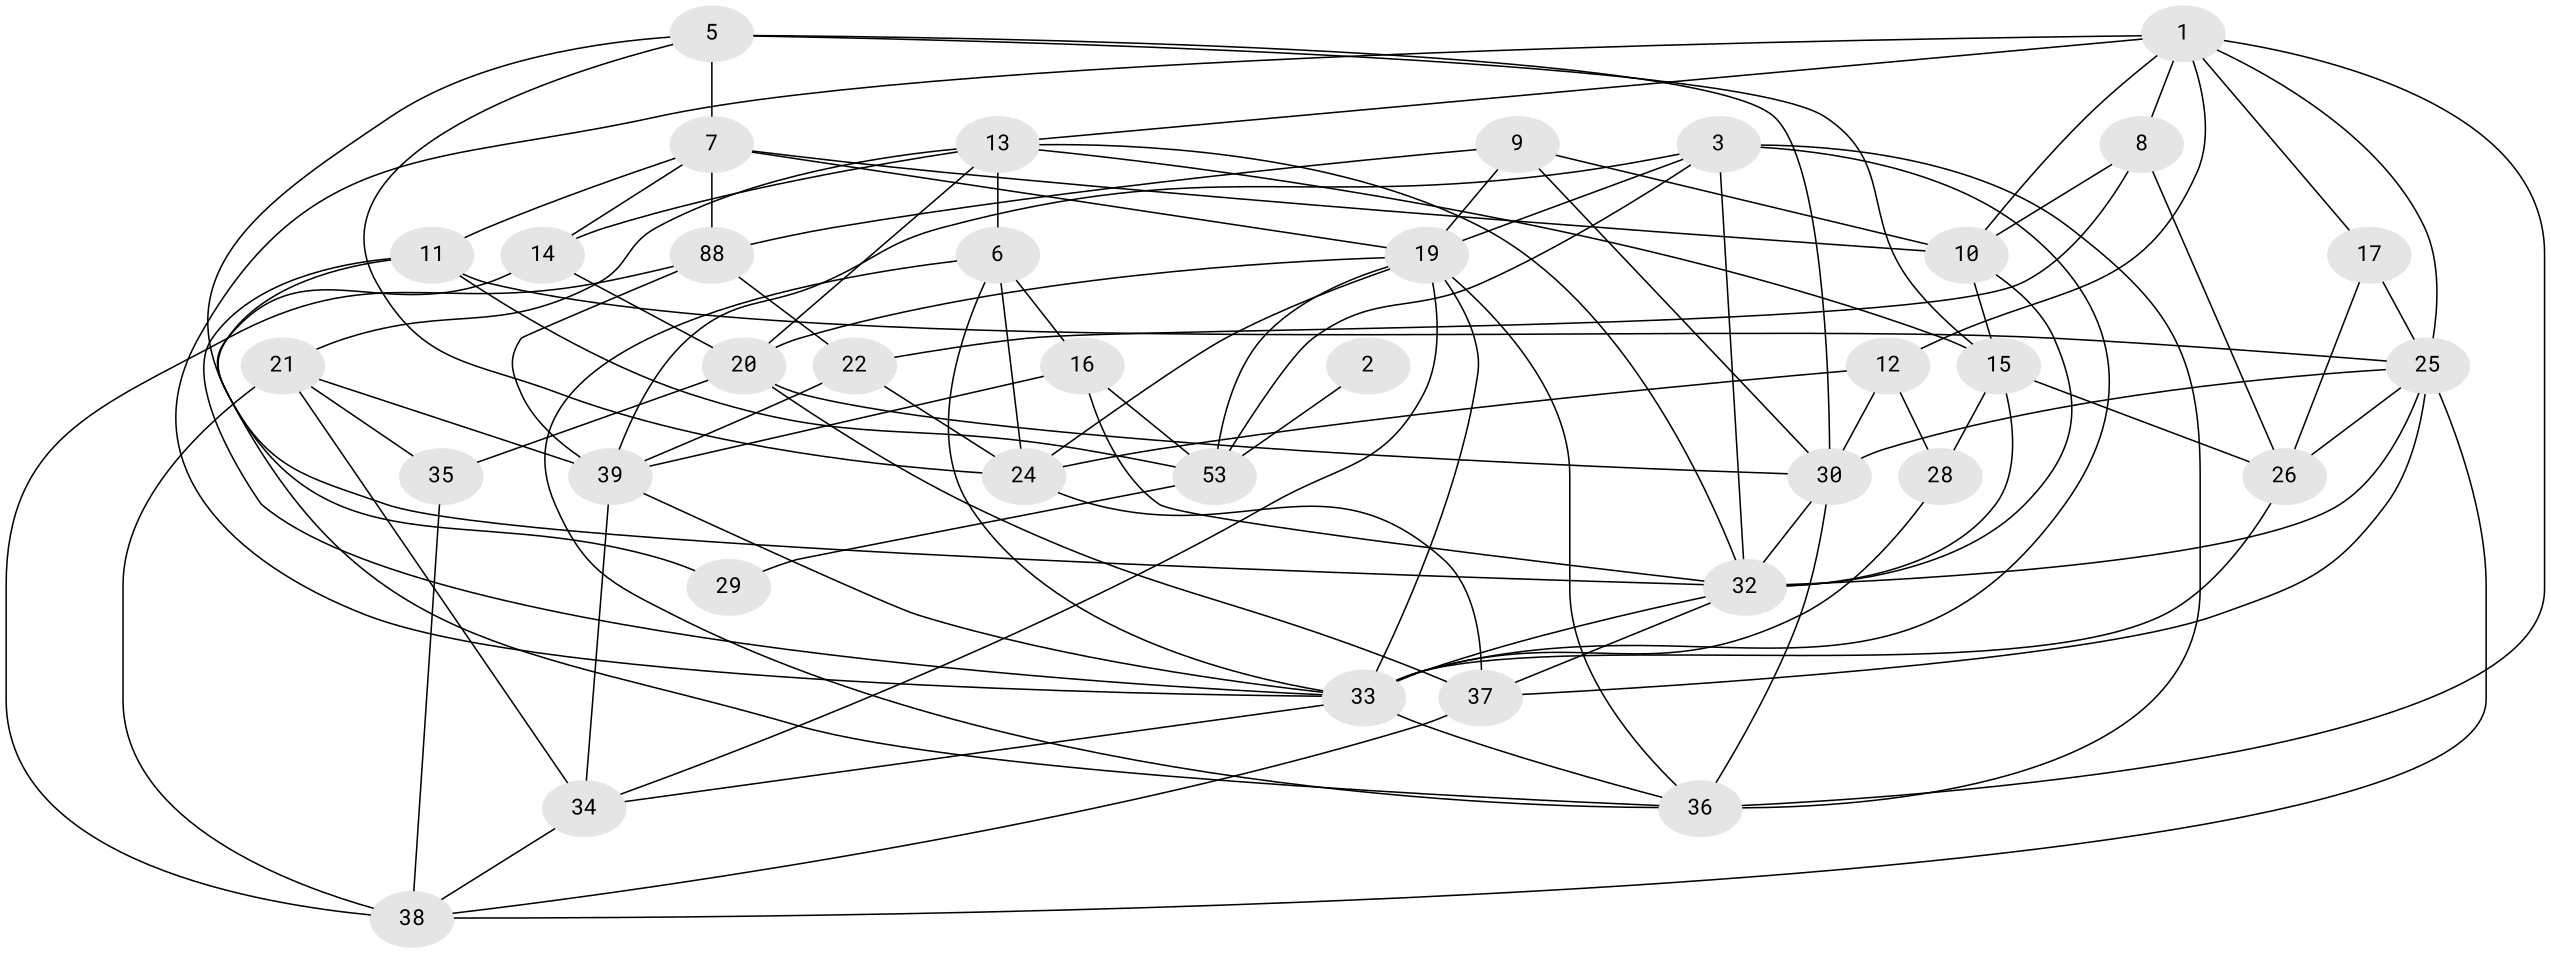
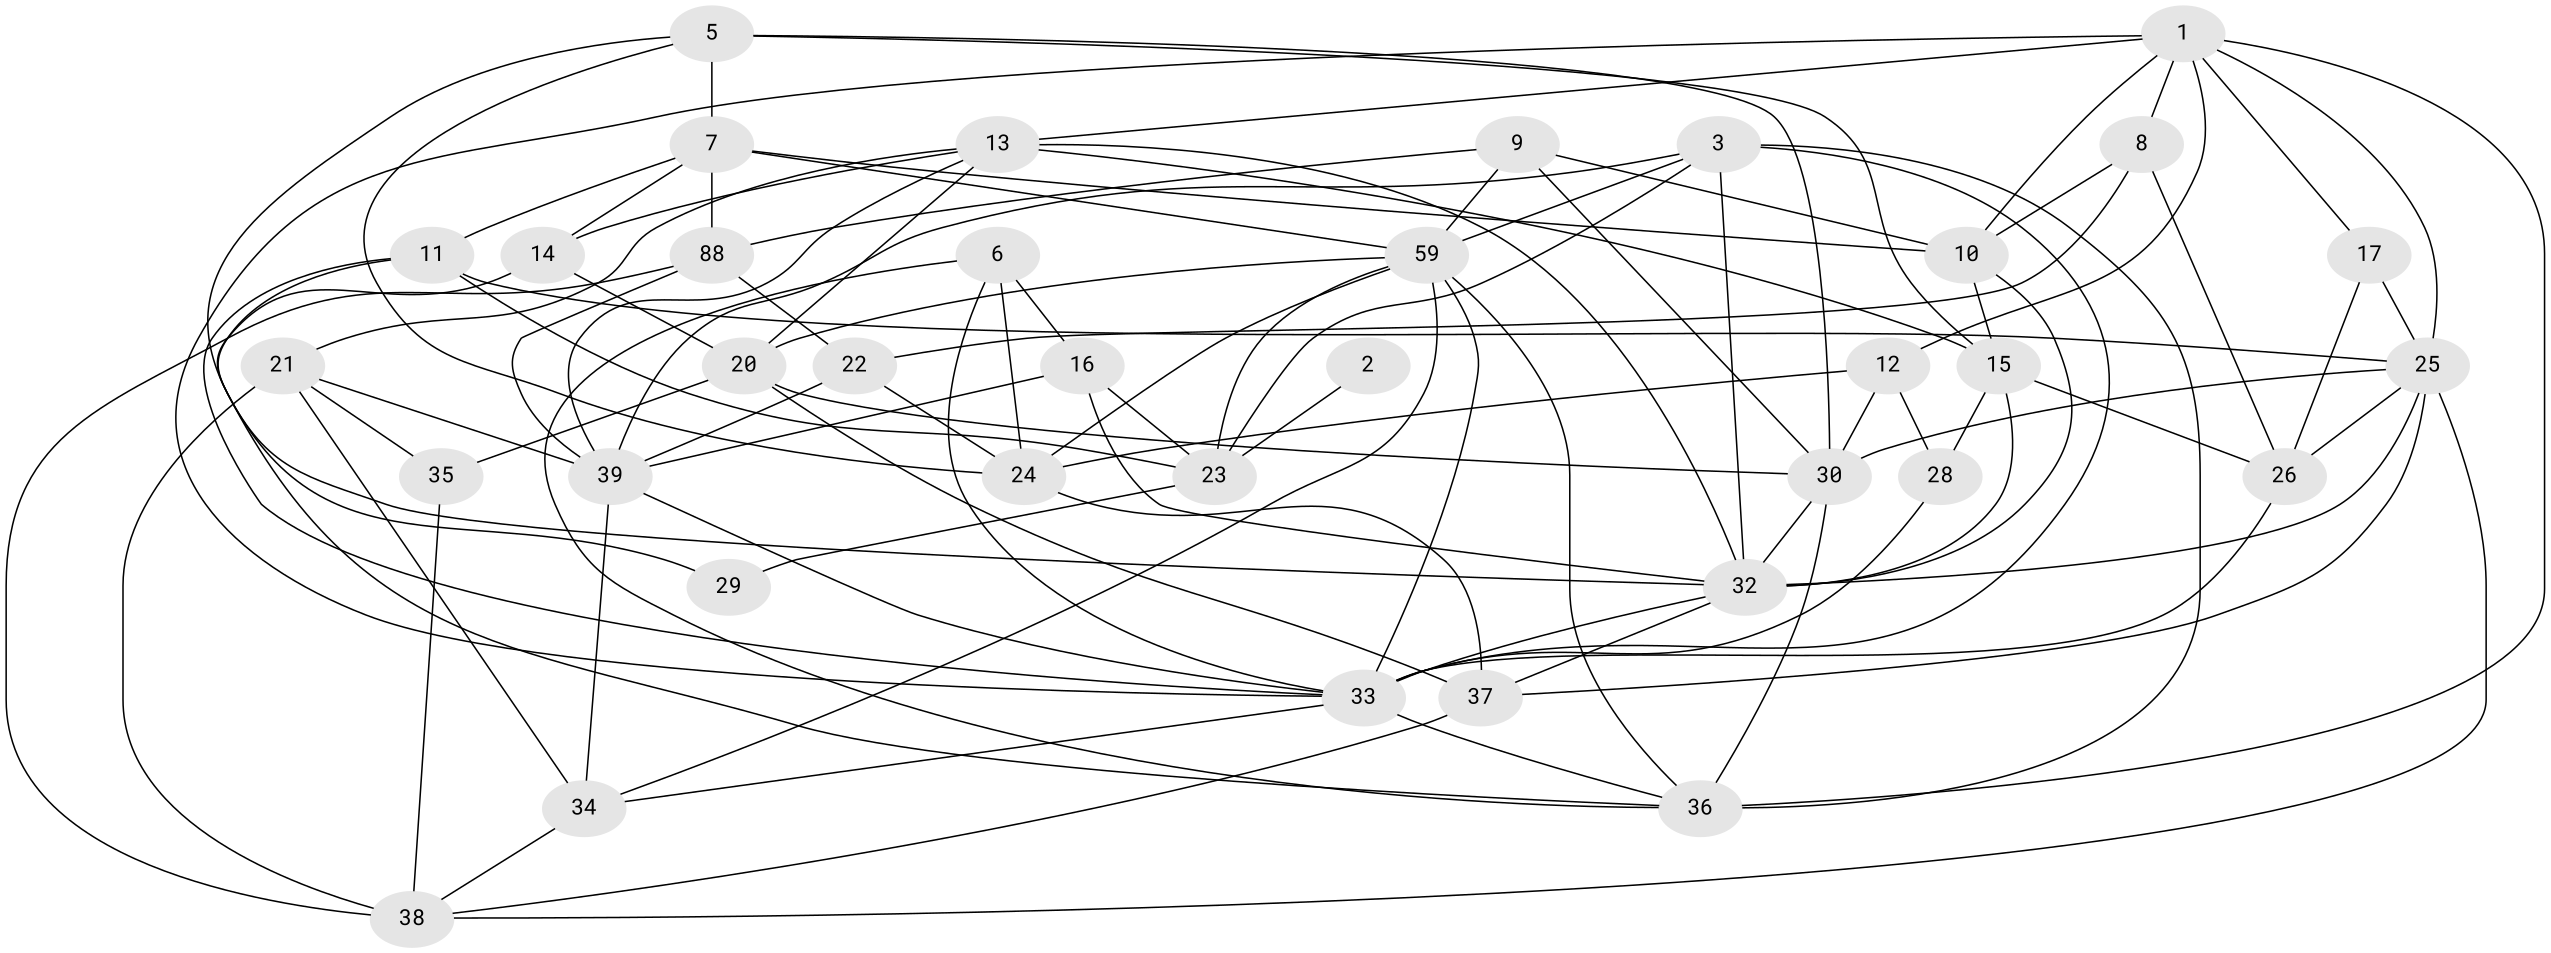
(998, 200) -> (725, 297)
(1427, 255) -> (1427, 255)
(1215, 477) -> (1215, 477)
